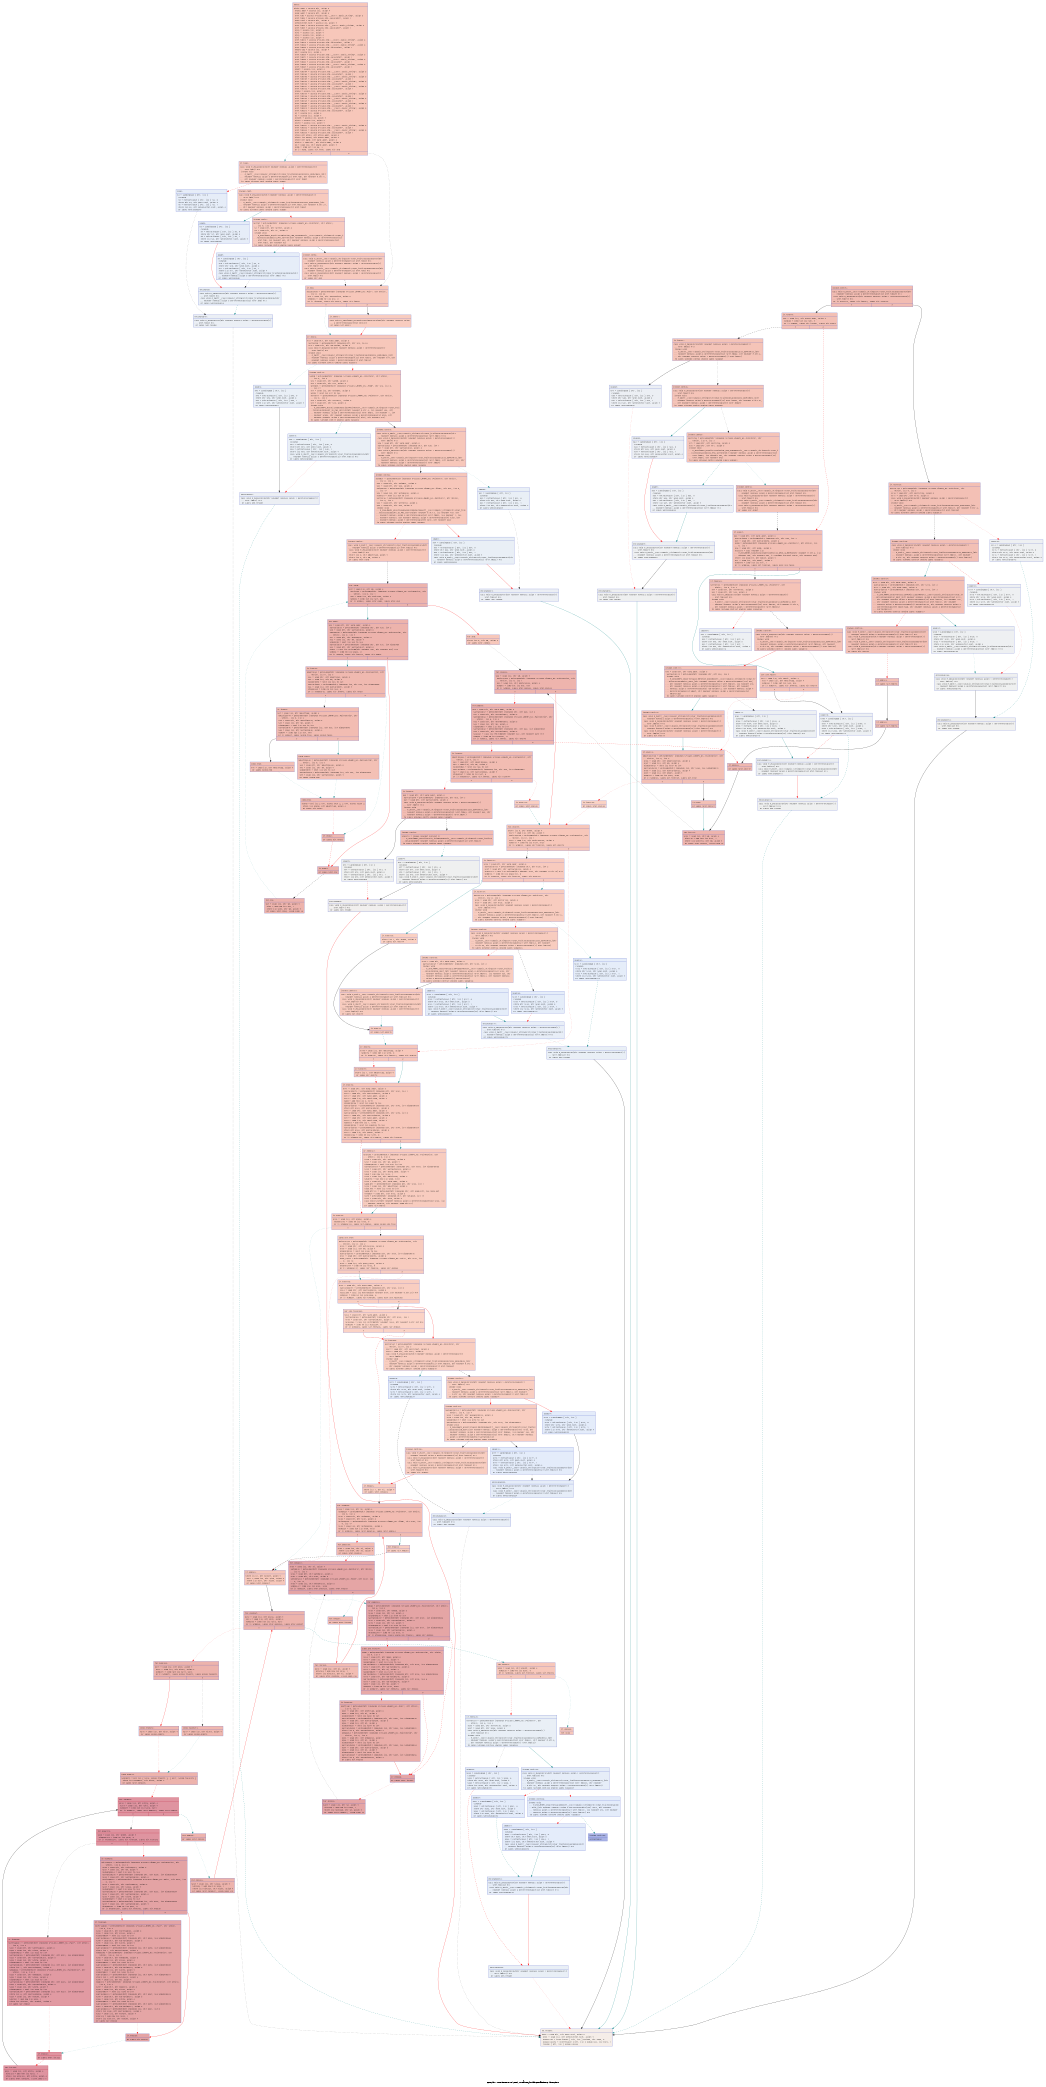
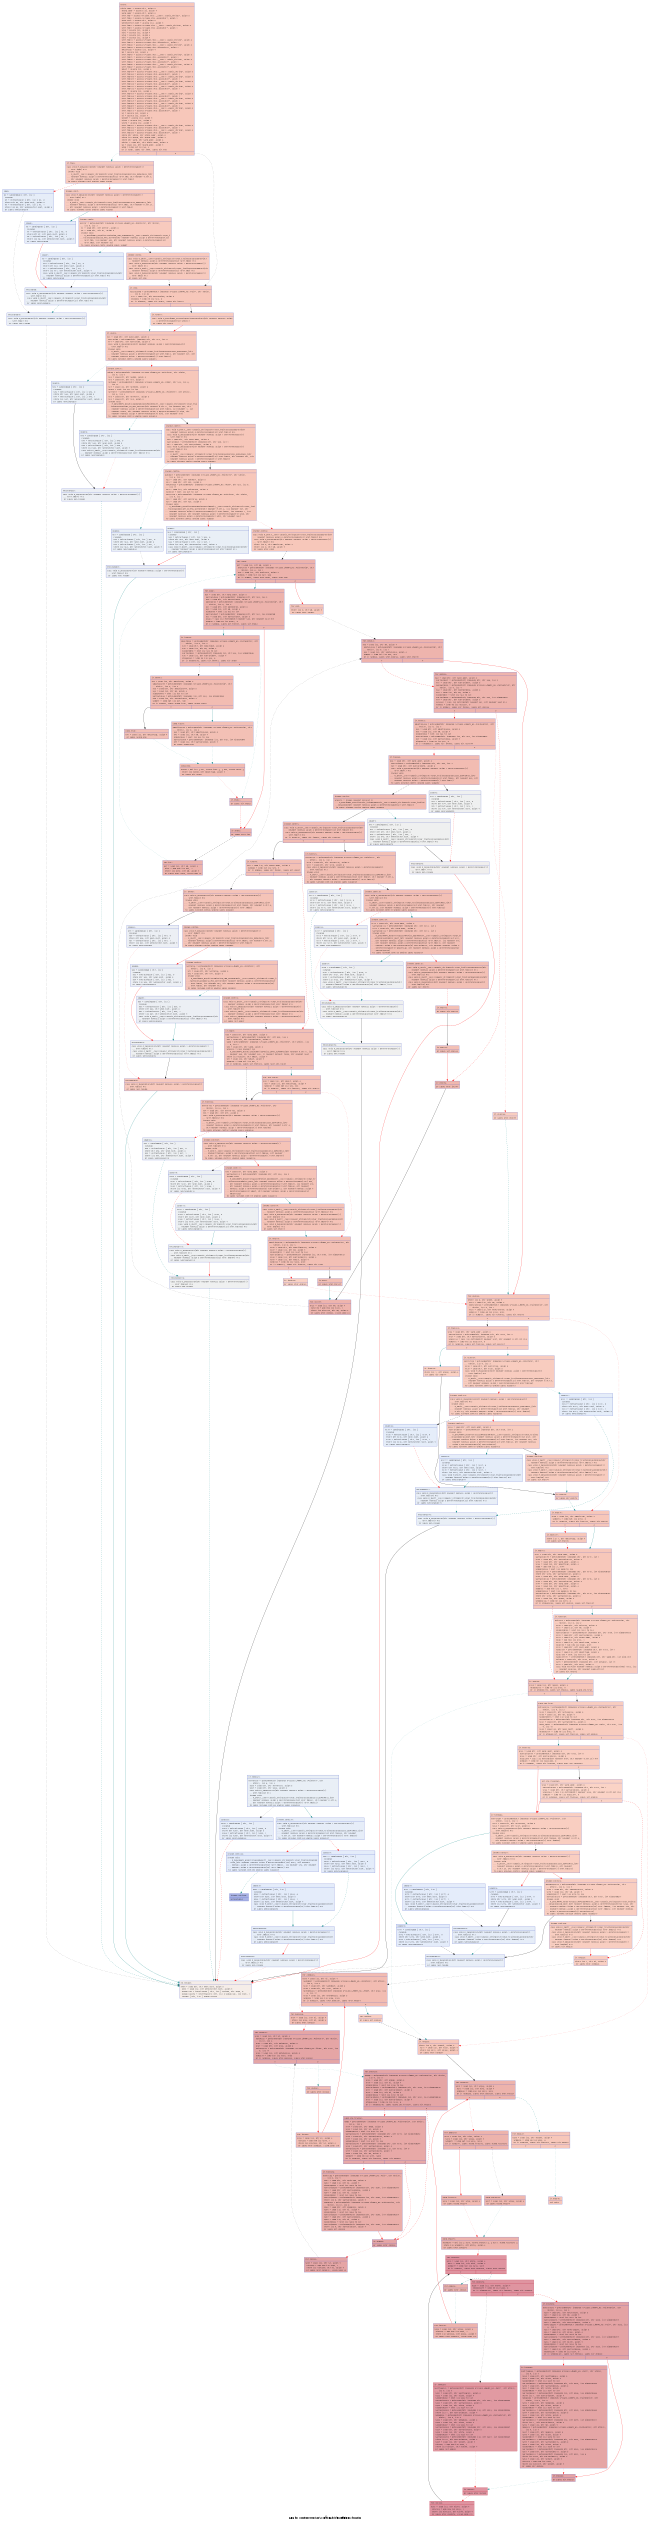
(688, 421) -> (193, 955)
(637, 595) -> (164, 1085)
(801, 701) -> (256, 1094)
(816, 748) -> (447, 1066)
(846, 771) -> (153, 1221)
none -> (355, 815)
(513, 1444) -> (539, 1946)
(511, 1696) -> none
(476, 1882) -> (222, 1908)
